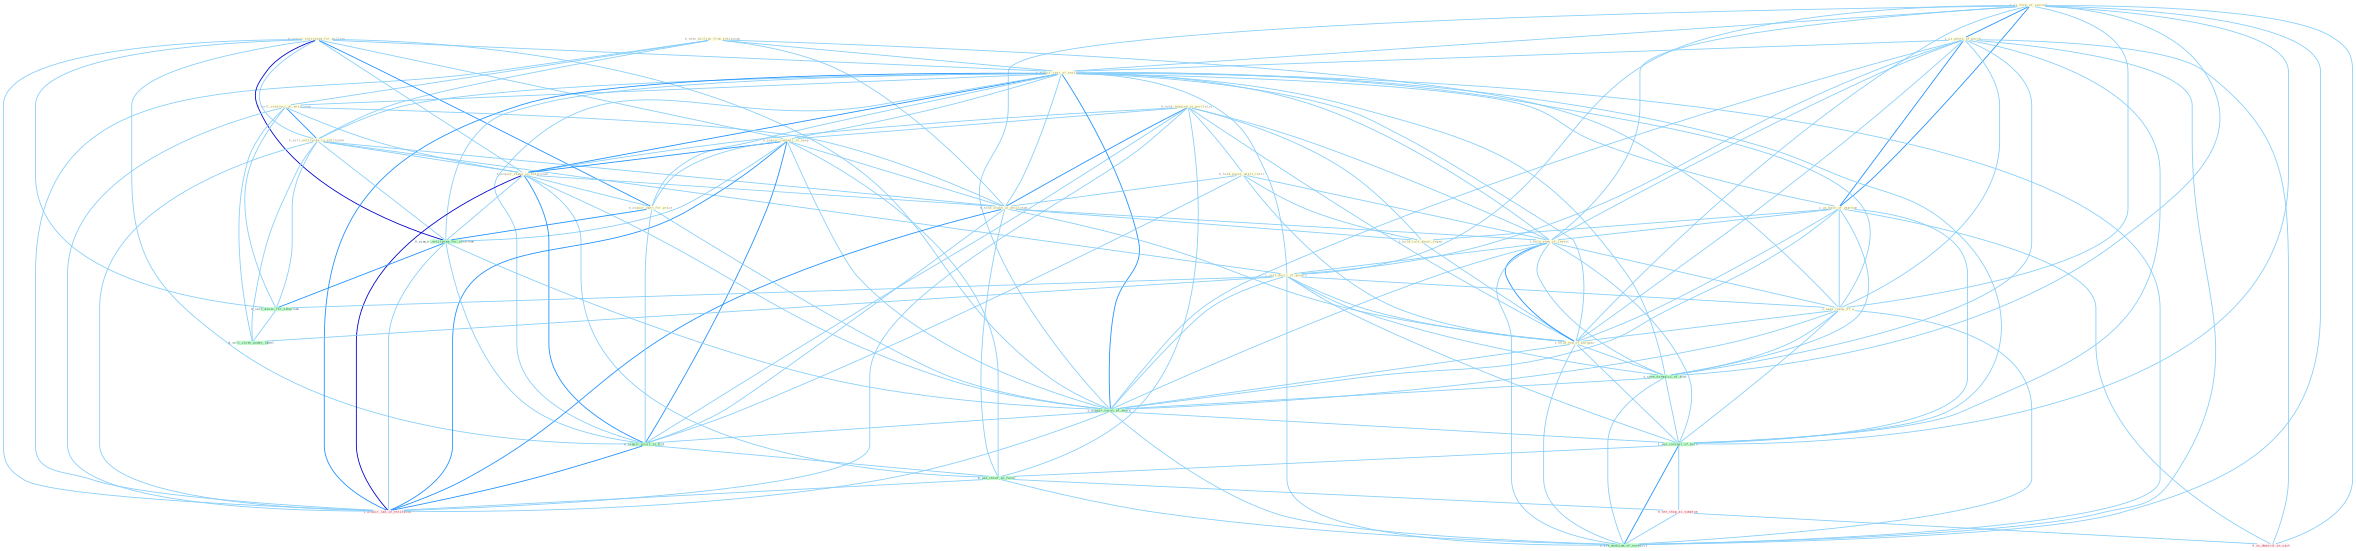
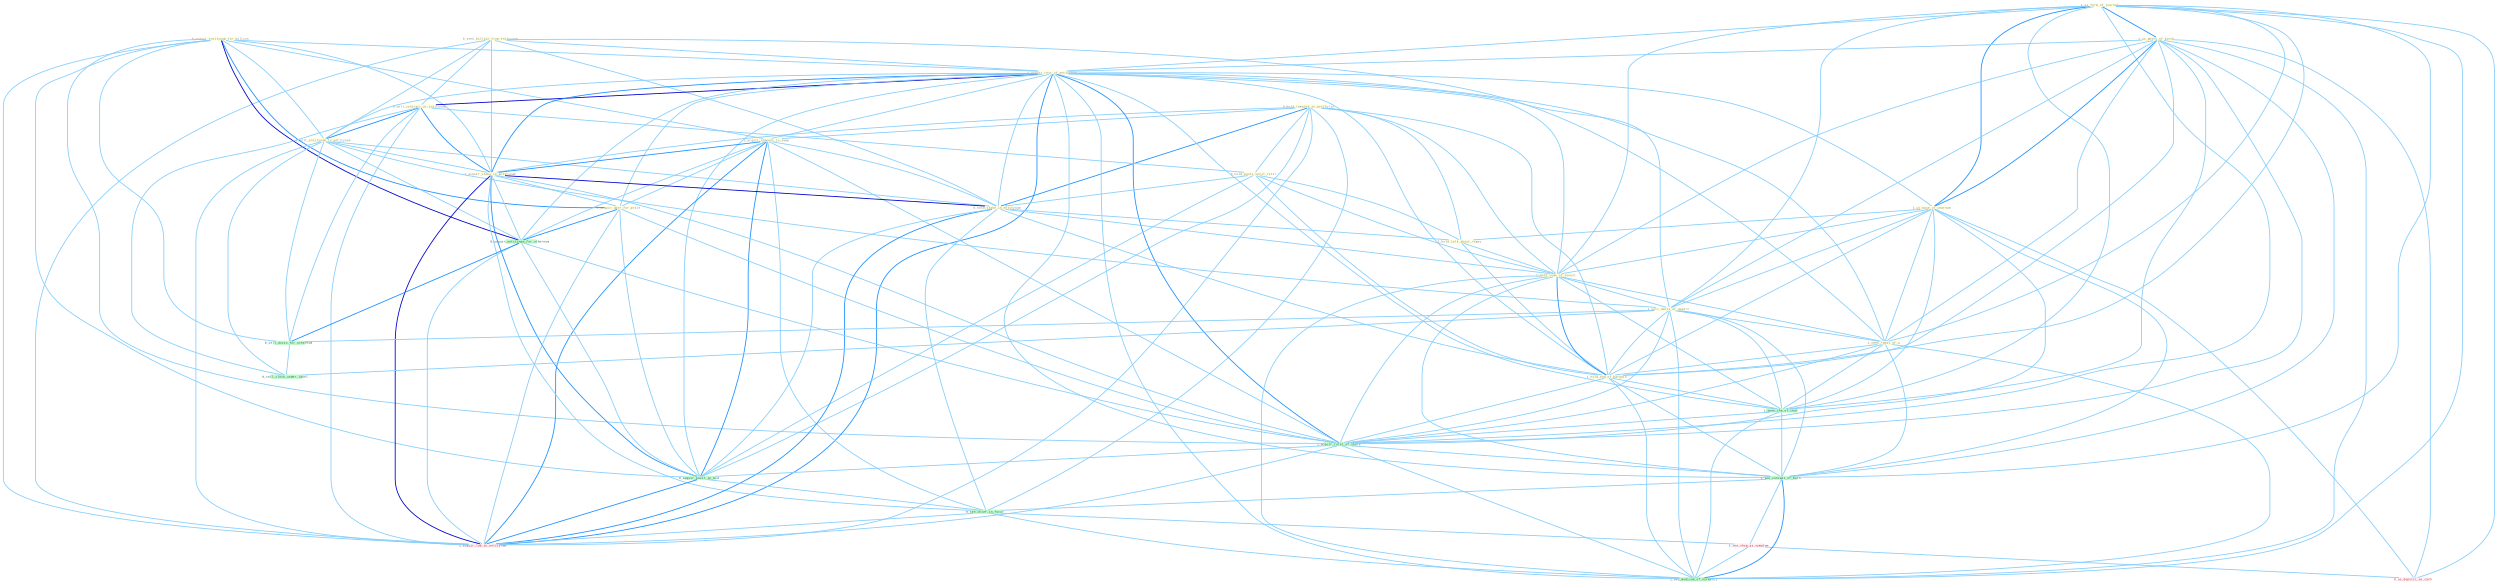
(766, 86) -> (707, 91)
none -> (491, 96)
(658, 123) -> (858, 142)
(371, 140) -> (451, 145)
(764, 191) -> (745, 191)
none -> (1500, 255)
none -> (1801, 258)
none -> (530, 377)
(1665, 377) -> (1782, 410)
(1624, 546) -> (1695, 579)
